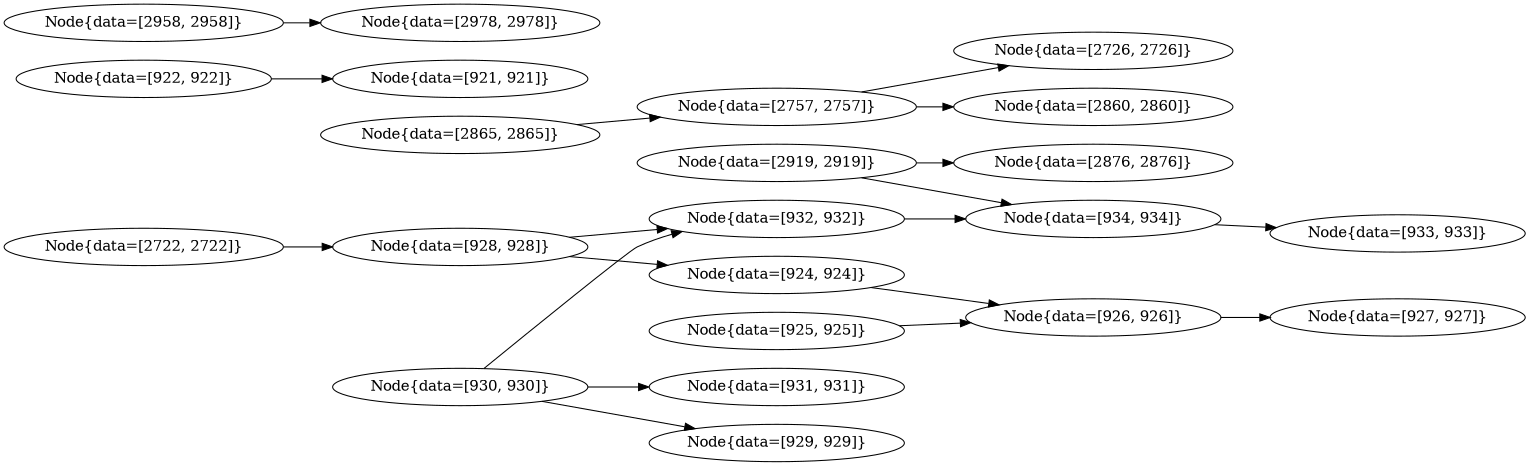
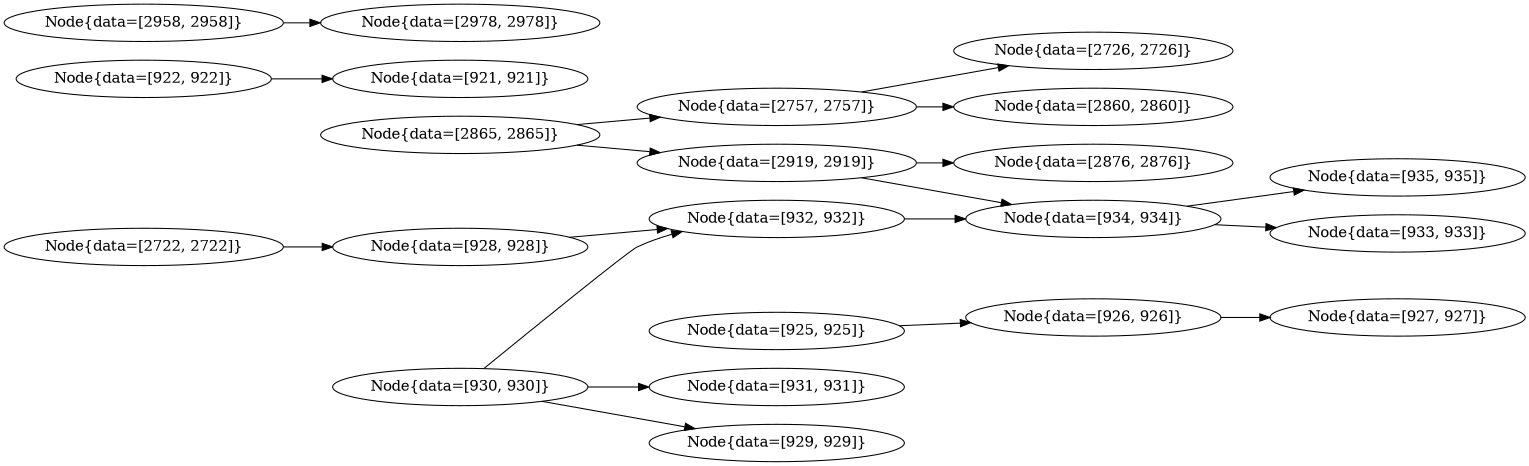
none -> (613, 148)
none -> (1398, 177)
(777, 275) -> none
